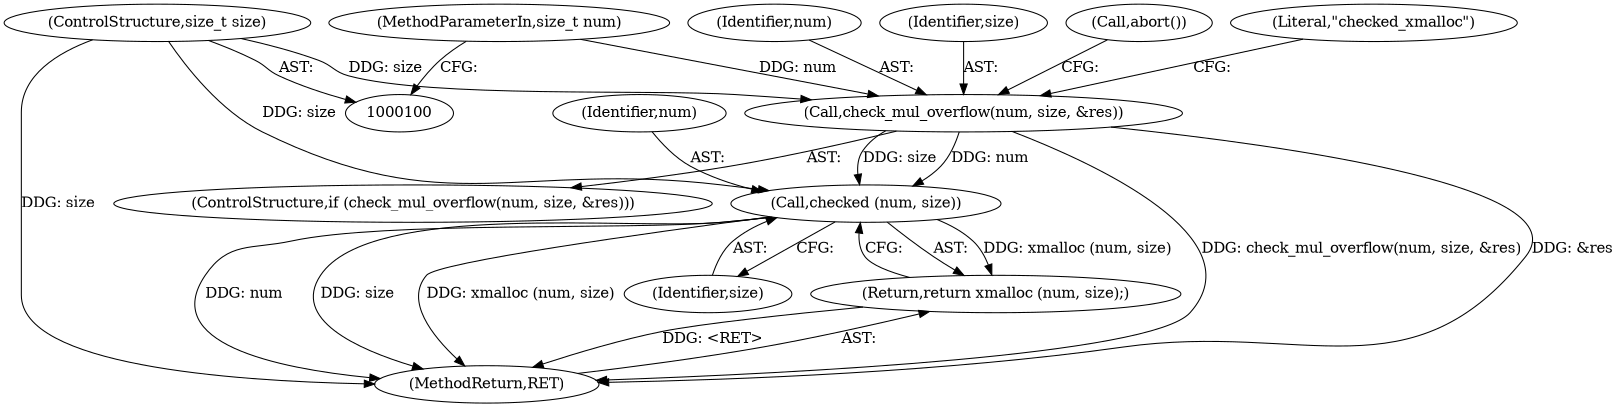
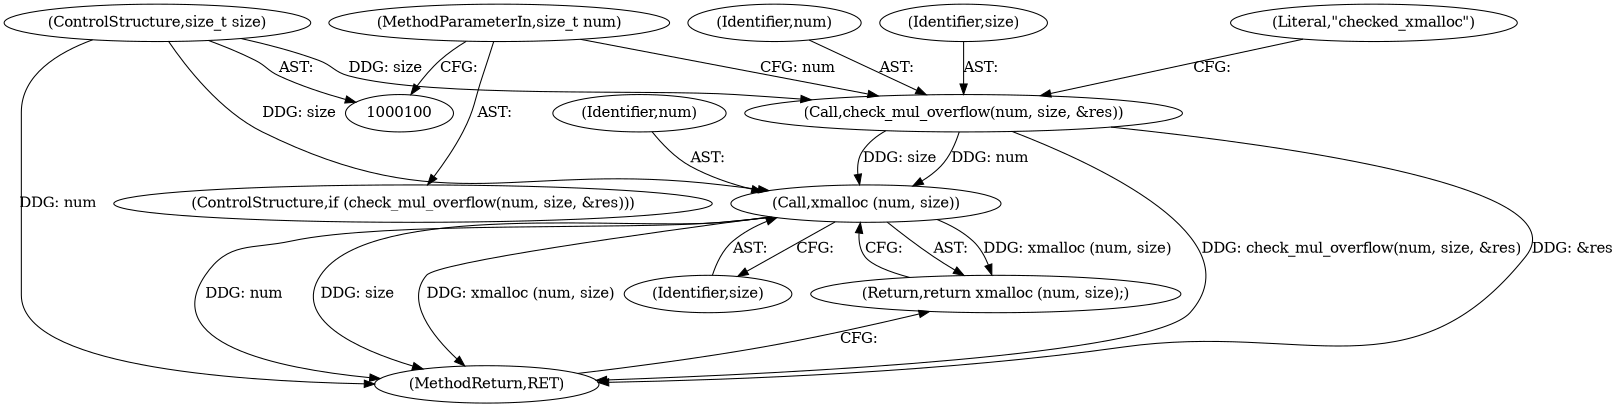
(1139, 23) -> none
(798, 68) -> (798, 68)
(740, 164) -> (471, 113)
(58, 204) -> (58, 204)
(866, 204) -> (866, 204)
(701, 325) -> none
(861, 339) -> (861, 339)
